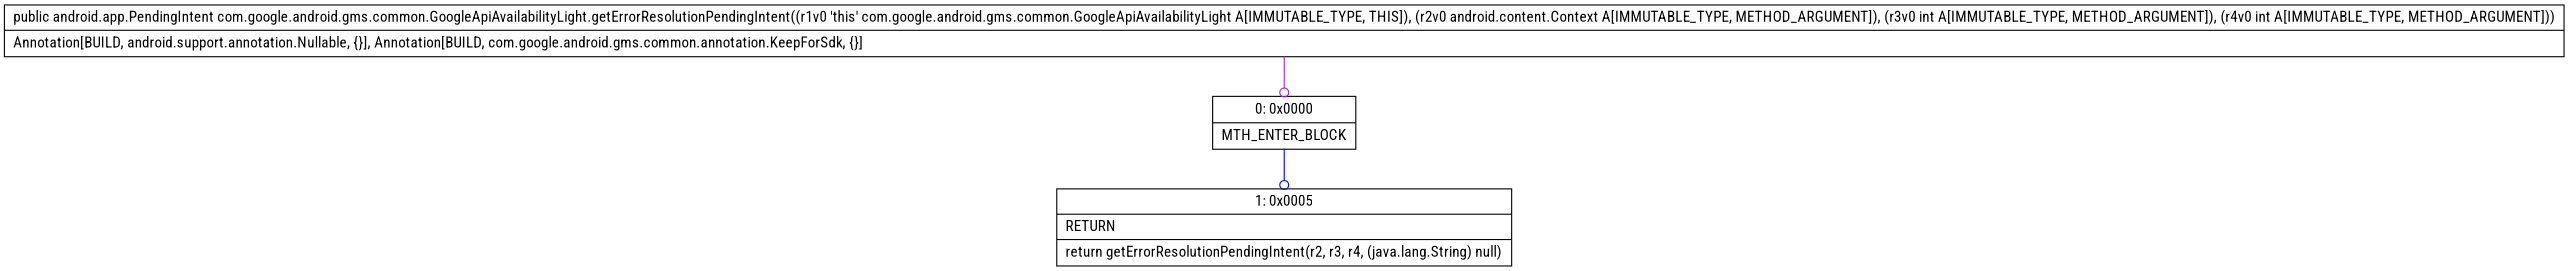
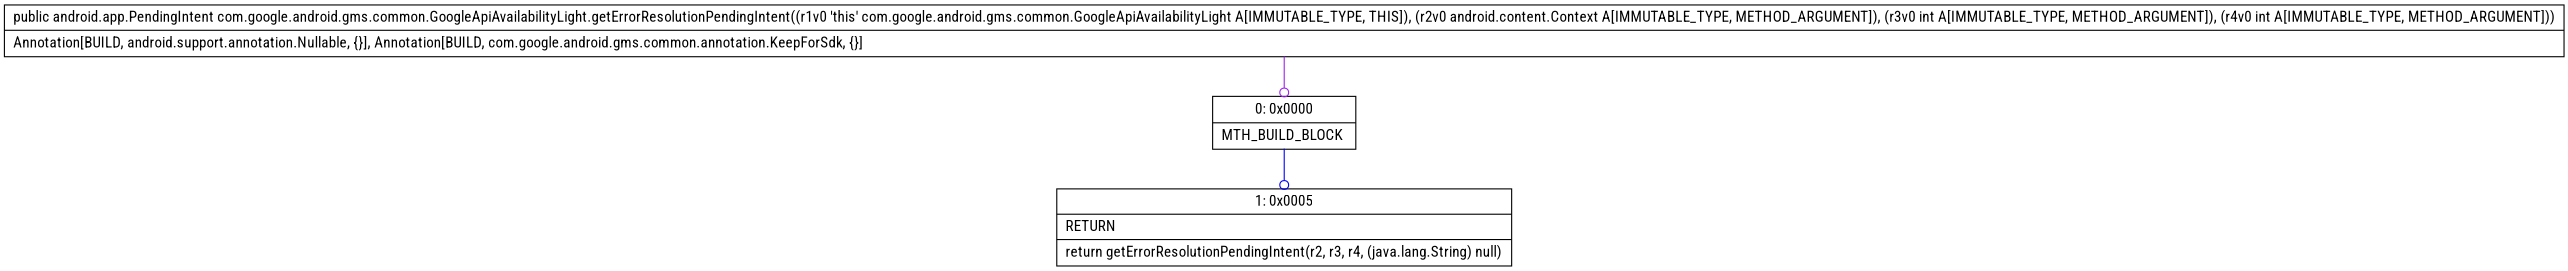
(1284, 135) -> (1283, 135)
